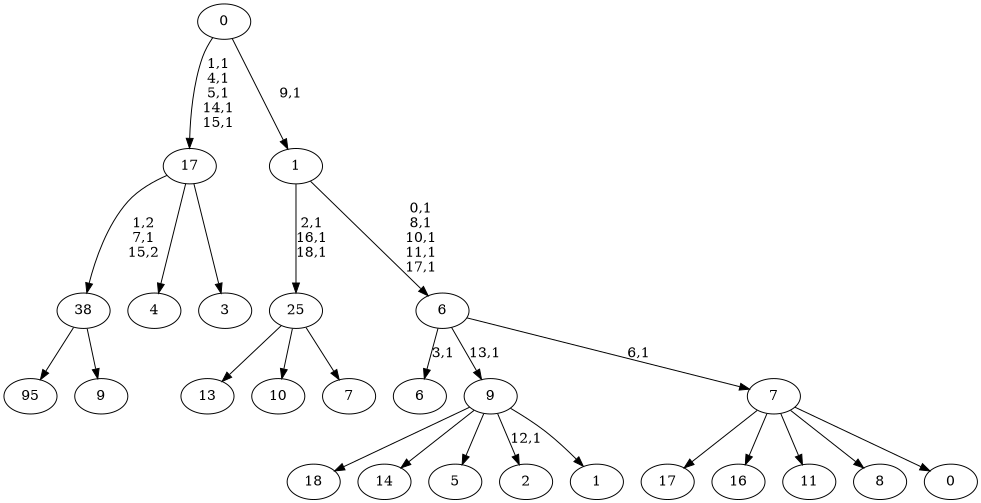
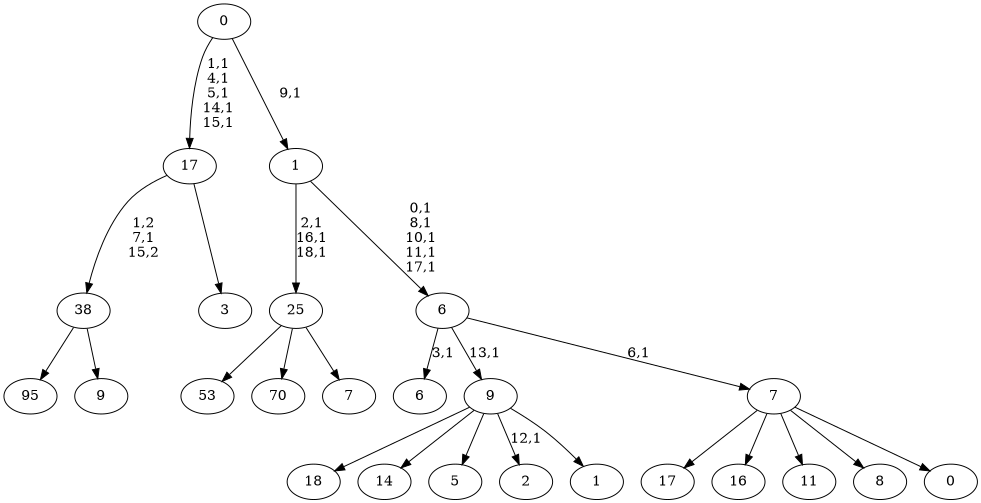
(154, 311) -> none
(207, 396) -> (207, 396)
(278, 396) -> (278, 396)
